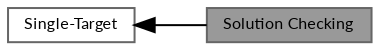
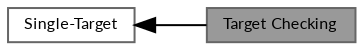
(289, 25) -> (281, 25)
